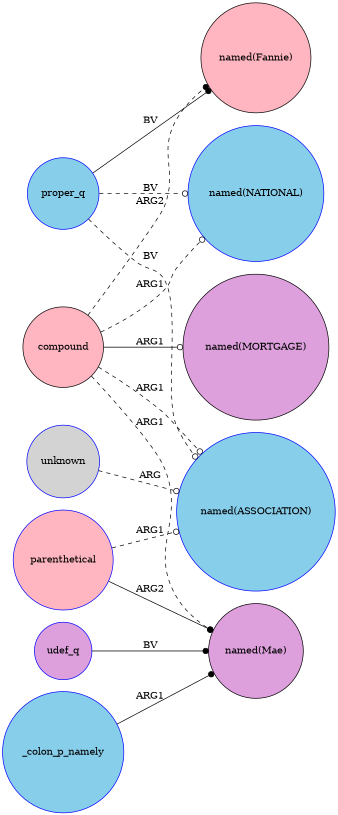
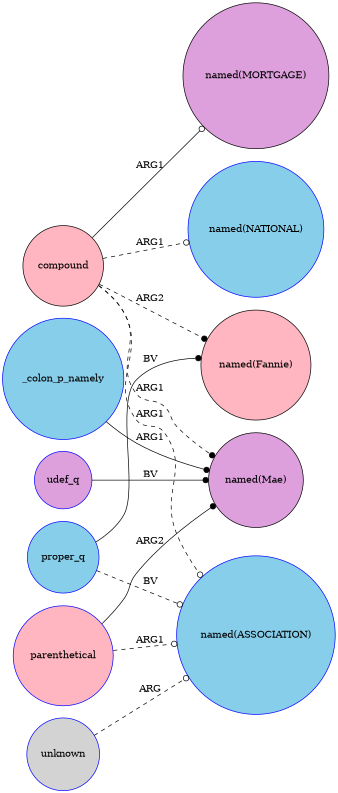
(141, 194) -> none
